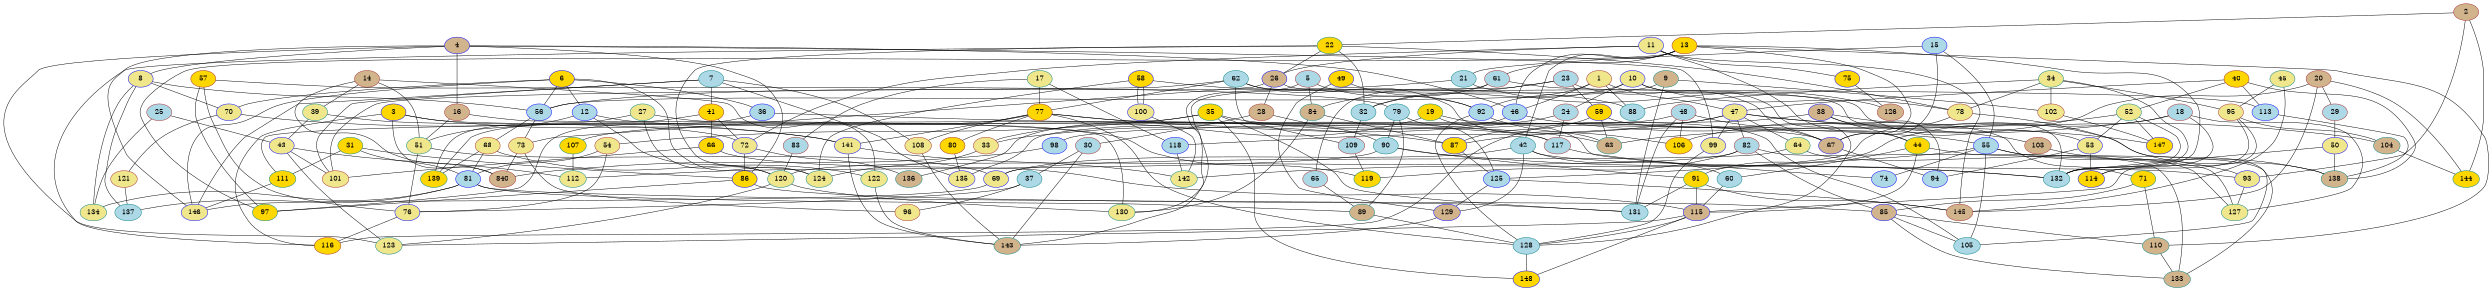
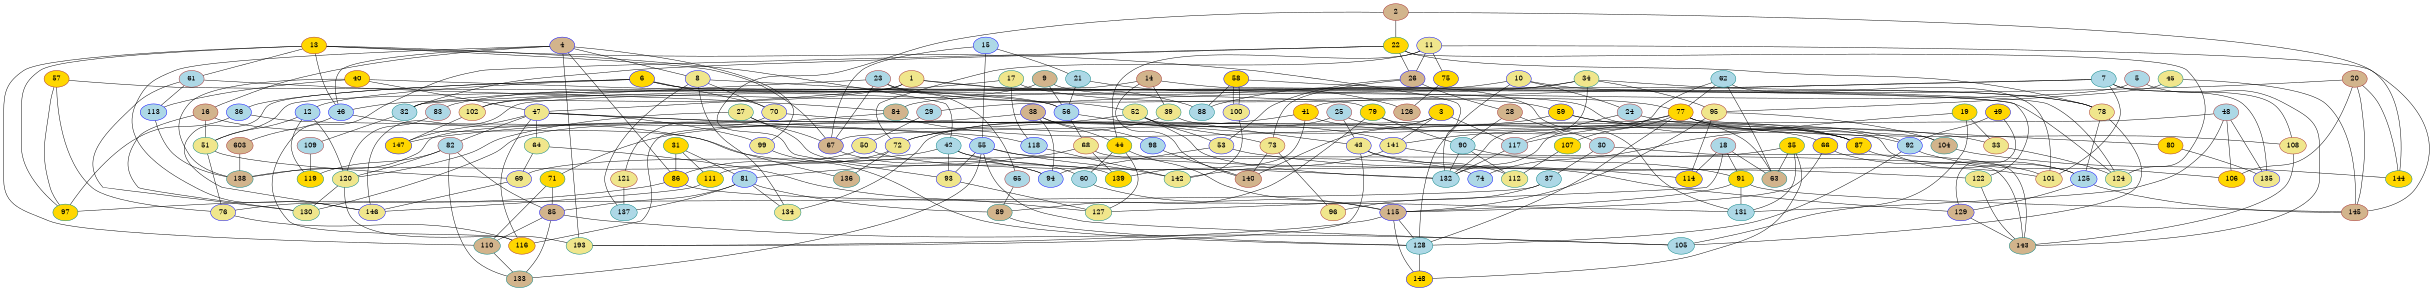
(1394, 96) -> (1623, 133)
(1397, 112) -> (1373, 112)
(1274, 128) -> none
none -> (609, 131)
(607, 146) -> none
(2038, 146) -> (240, 146)
(502, 179) -> (1248, 179)
(389, 246) -> (579, 246)
